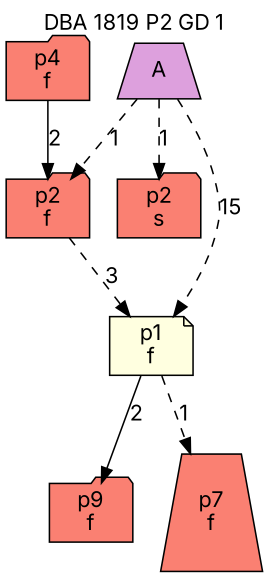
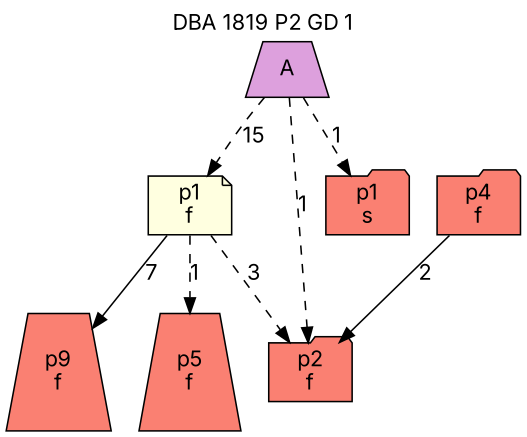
(159, 208) -> (368, 205)
(95, 271) -> (246, 283)
(137, 415) -> (152, 274)
(91, 513) -> (59, 372)
(212, 513) -> (190, 372)
